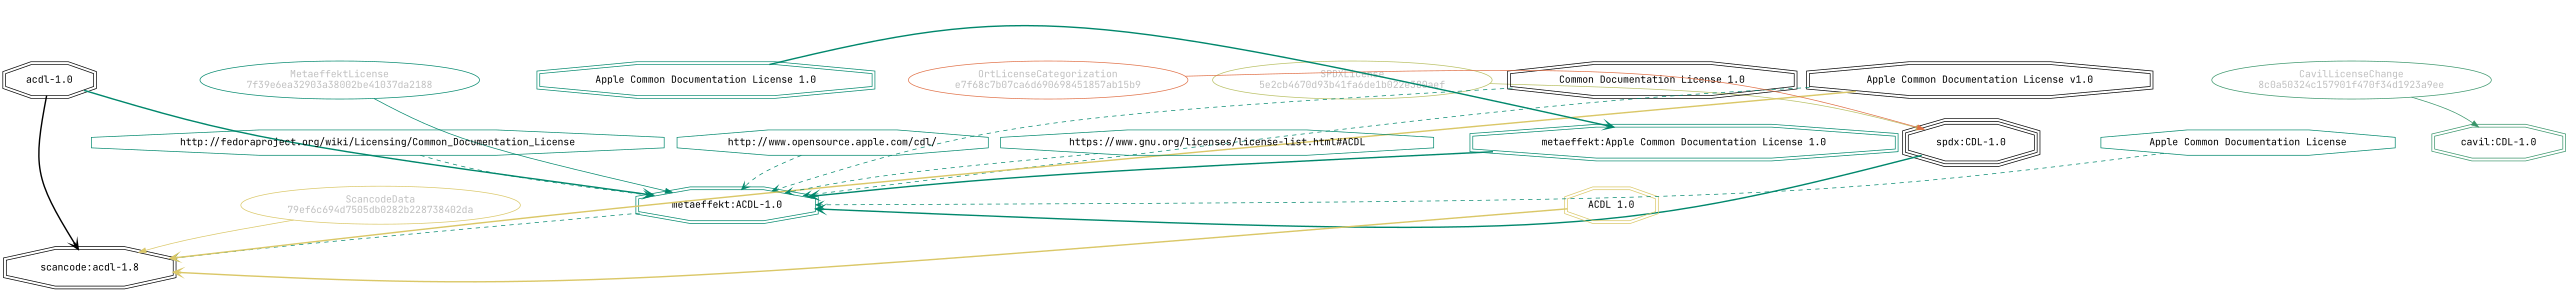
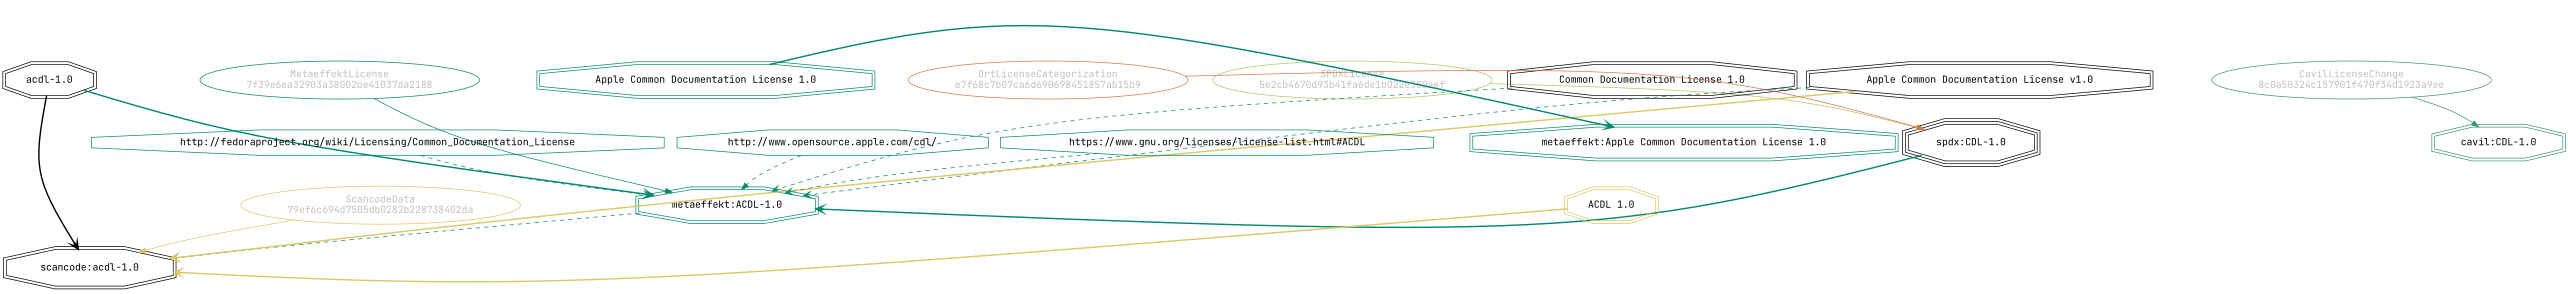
(2248, 143) -> none
(773, 168) -> (773, 168)
(1154, 169) -> none
(90, 268) -> (90, 268)
